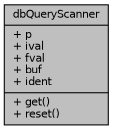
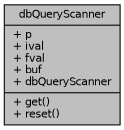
(33, 82) -> (62, 82)
